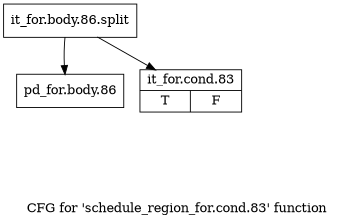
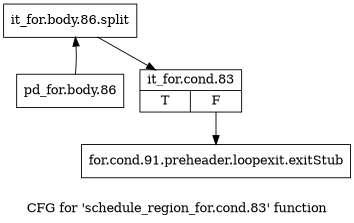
(64, 51) -> (76, 60)
none -> (216, 161)
